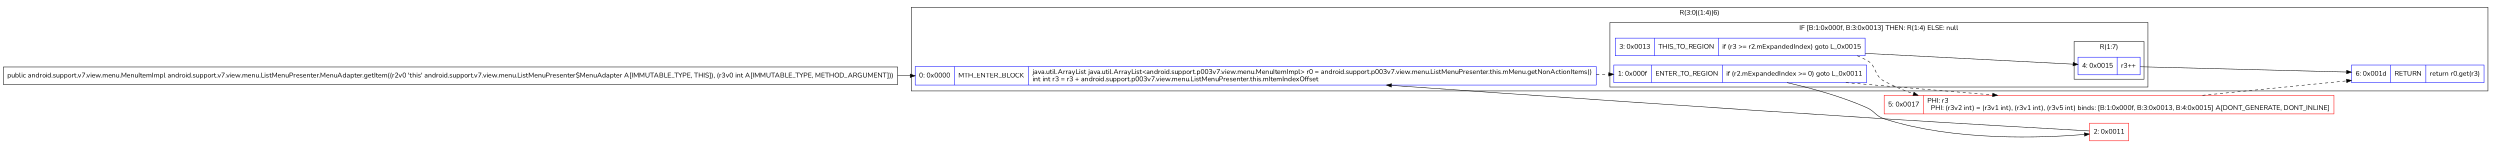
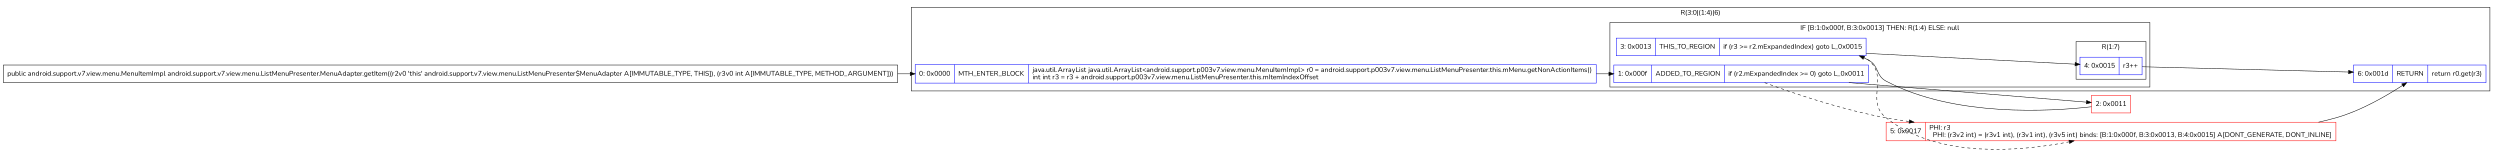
(1602, 74) -> (1603, 74)
(1687, 74) -> (1688, 74)
(2278, 88) -> (2362, 108)
(1740, 109) -> (1970, 106)
